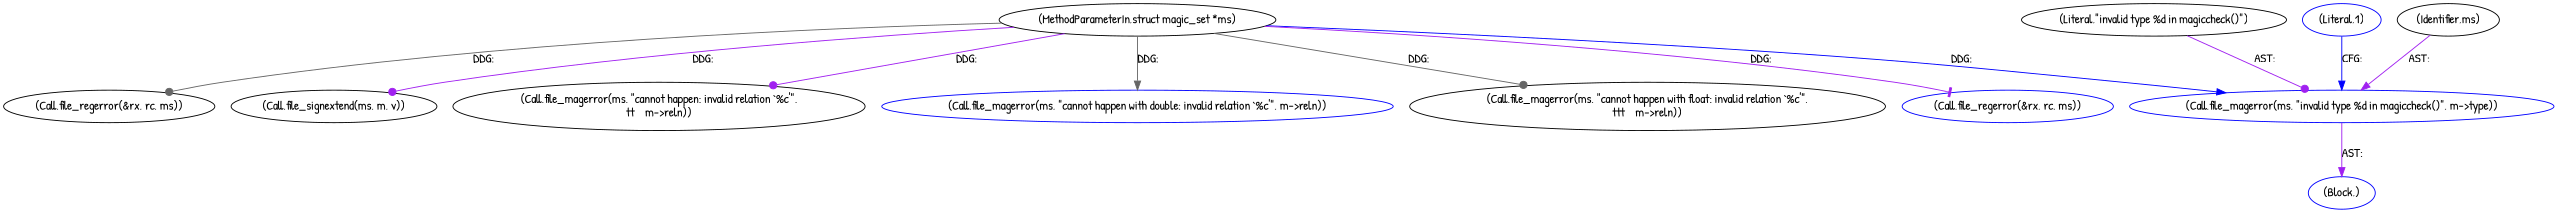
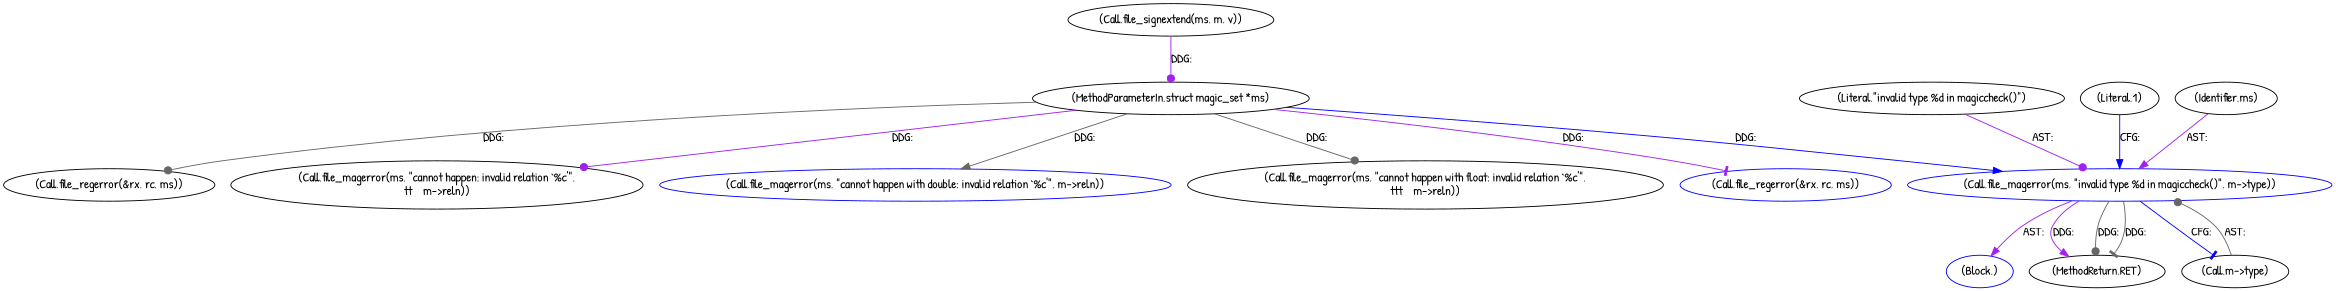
(2342, 20) -> (2120, 98)
(704, 51) -> (1171, 55)
none -> (2097, 272)
none -> (2235, 272)
